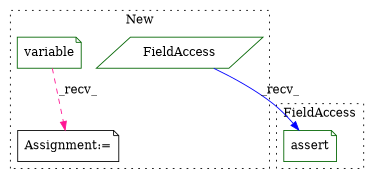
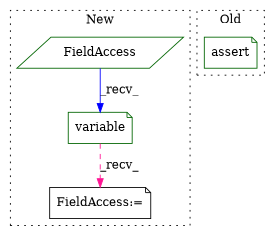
(256, 92) -> (100, 86)
(320, 114) -> (231, 20)
(68, 146) -> (100, 203)
